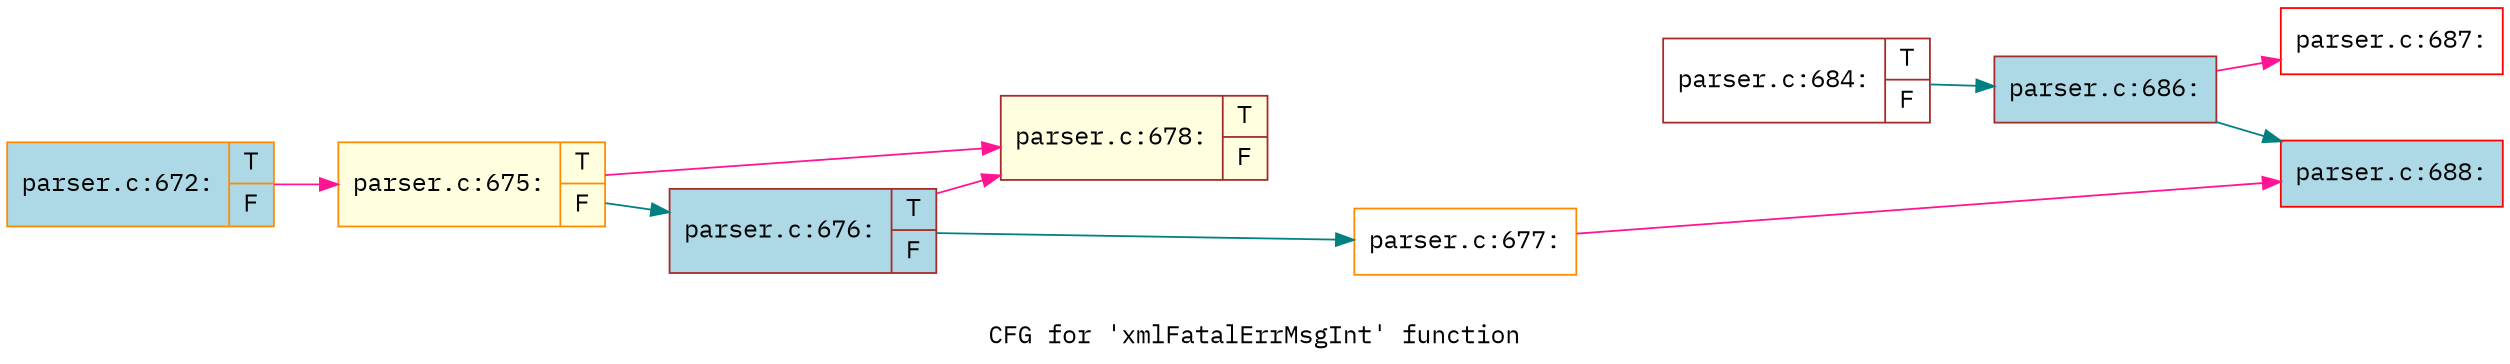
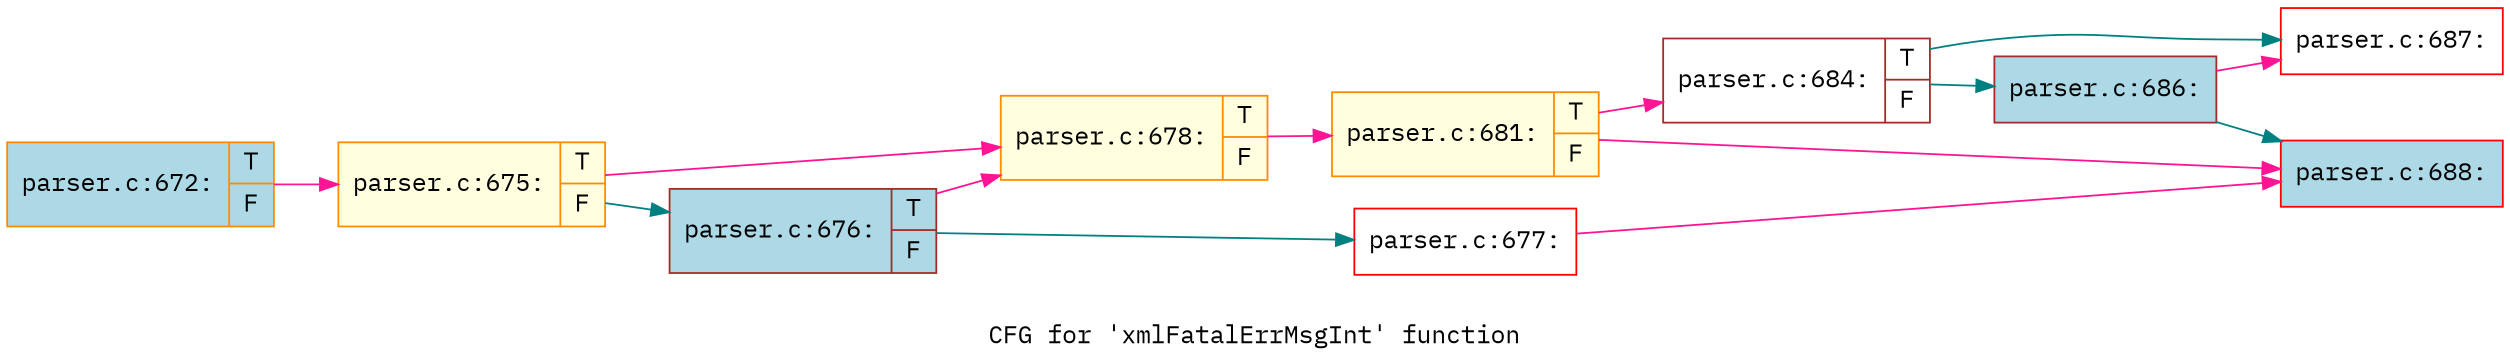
none -> (2096, 35)
none -> (1465, 134)
(1134, 138) -> (1134, 138)
(1465, 242) -> (1465, 242)
